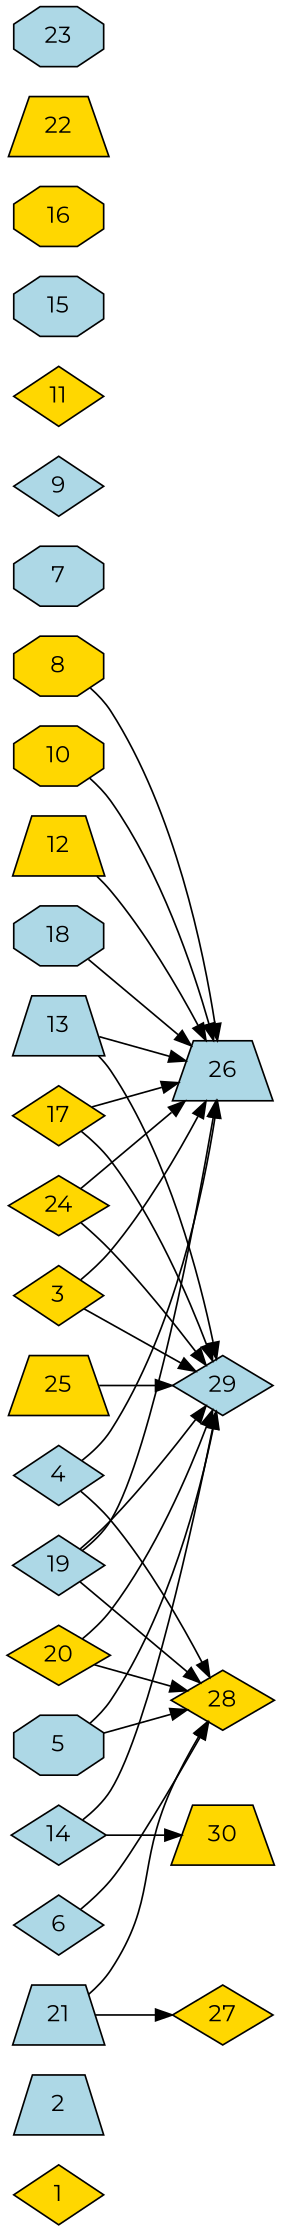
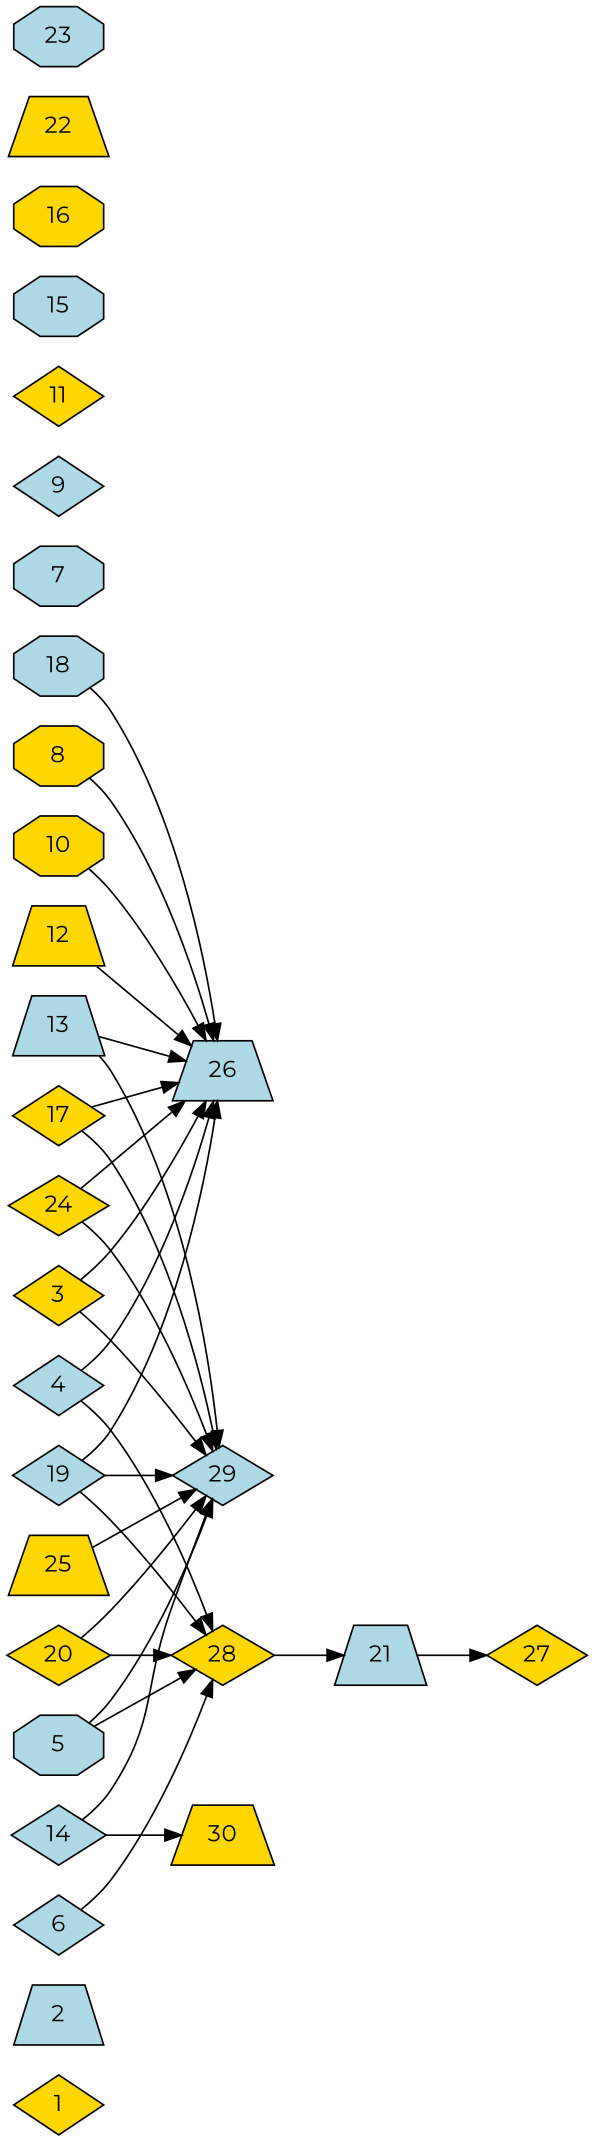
(148, 1868) -> (301, 1655)
